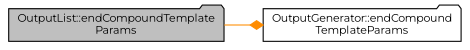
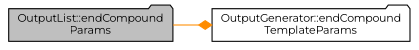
(116, 25) -> (91, 25)
